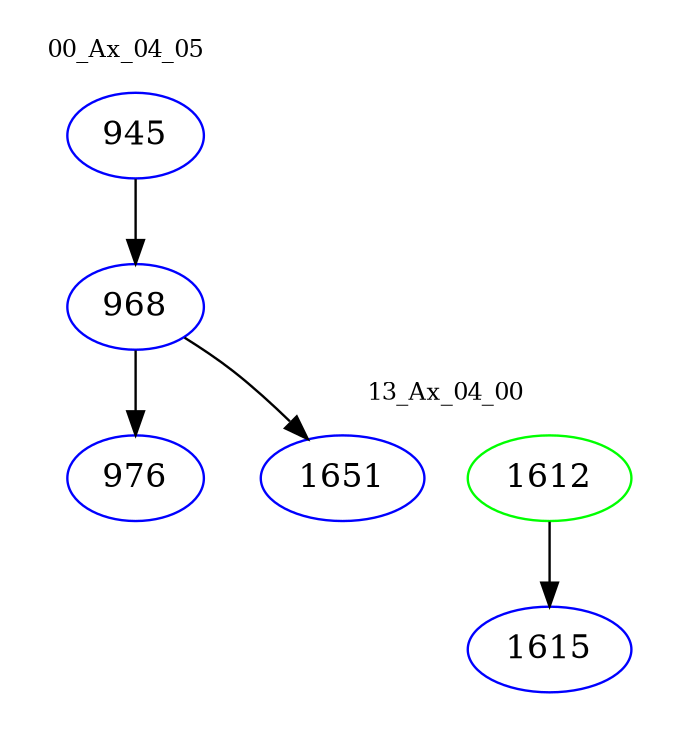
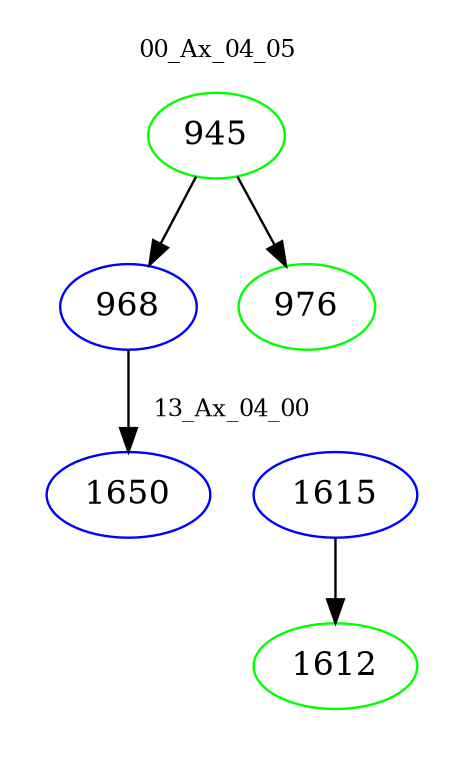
(136, 136) -> (217, 136)
(136, 381) -> (256, 211)
(136, 478) -> (307, 307)
(343, 478) -> (128, 495)
(550, 552) -> (335, 569)
